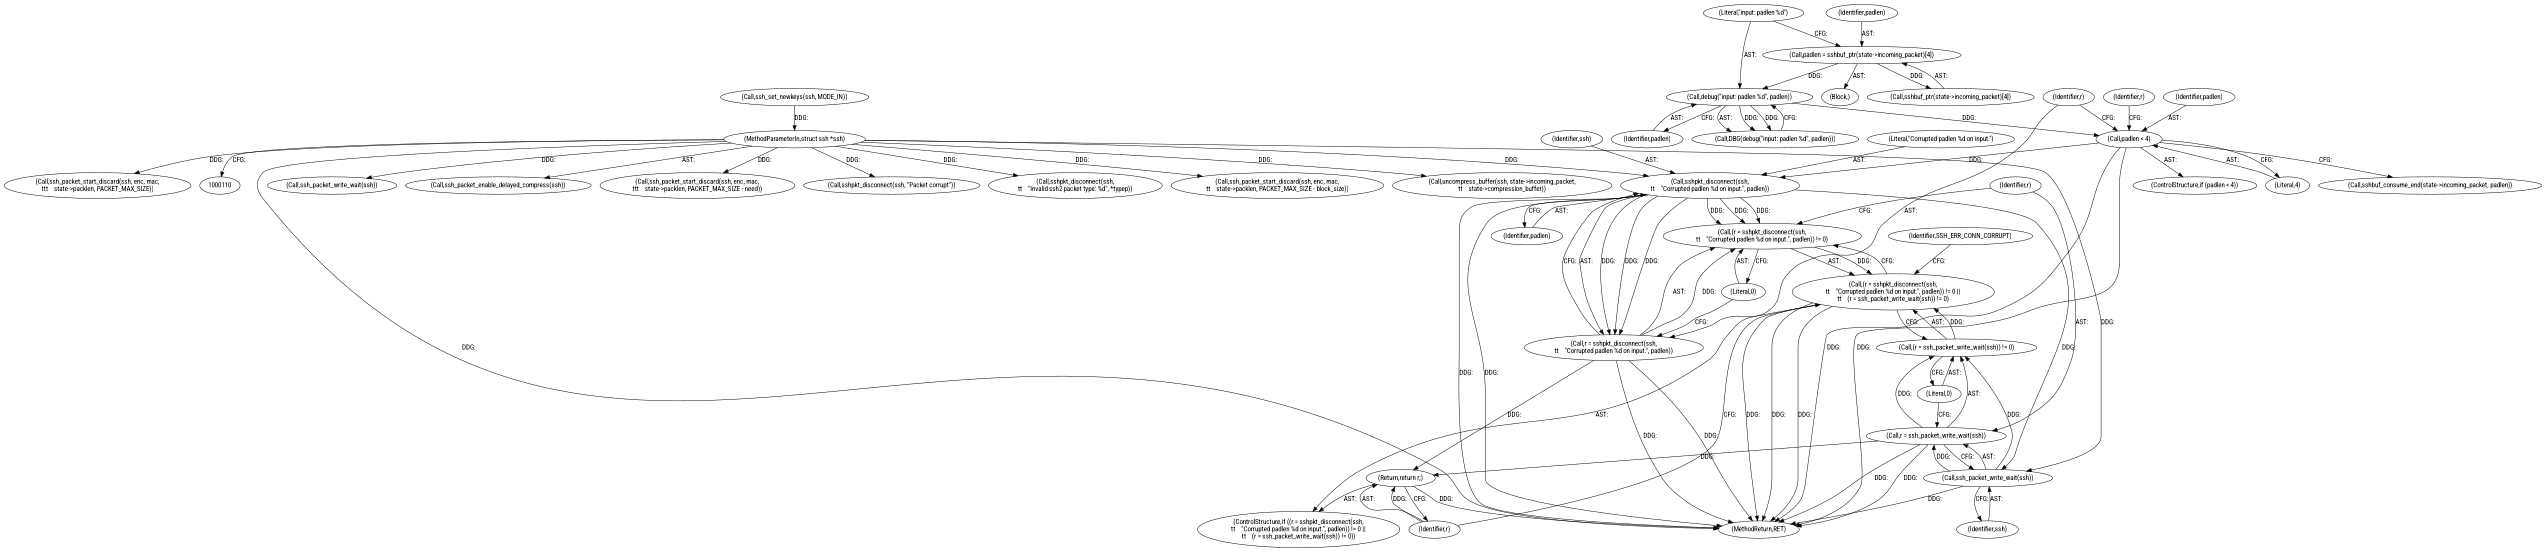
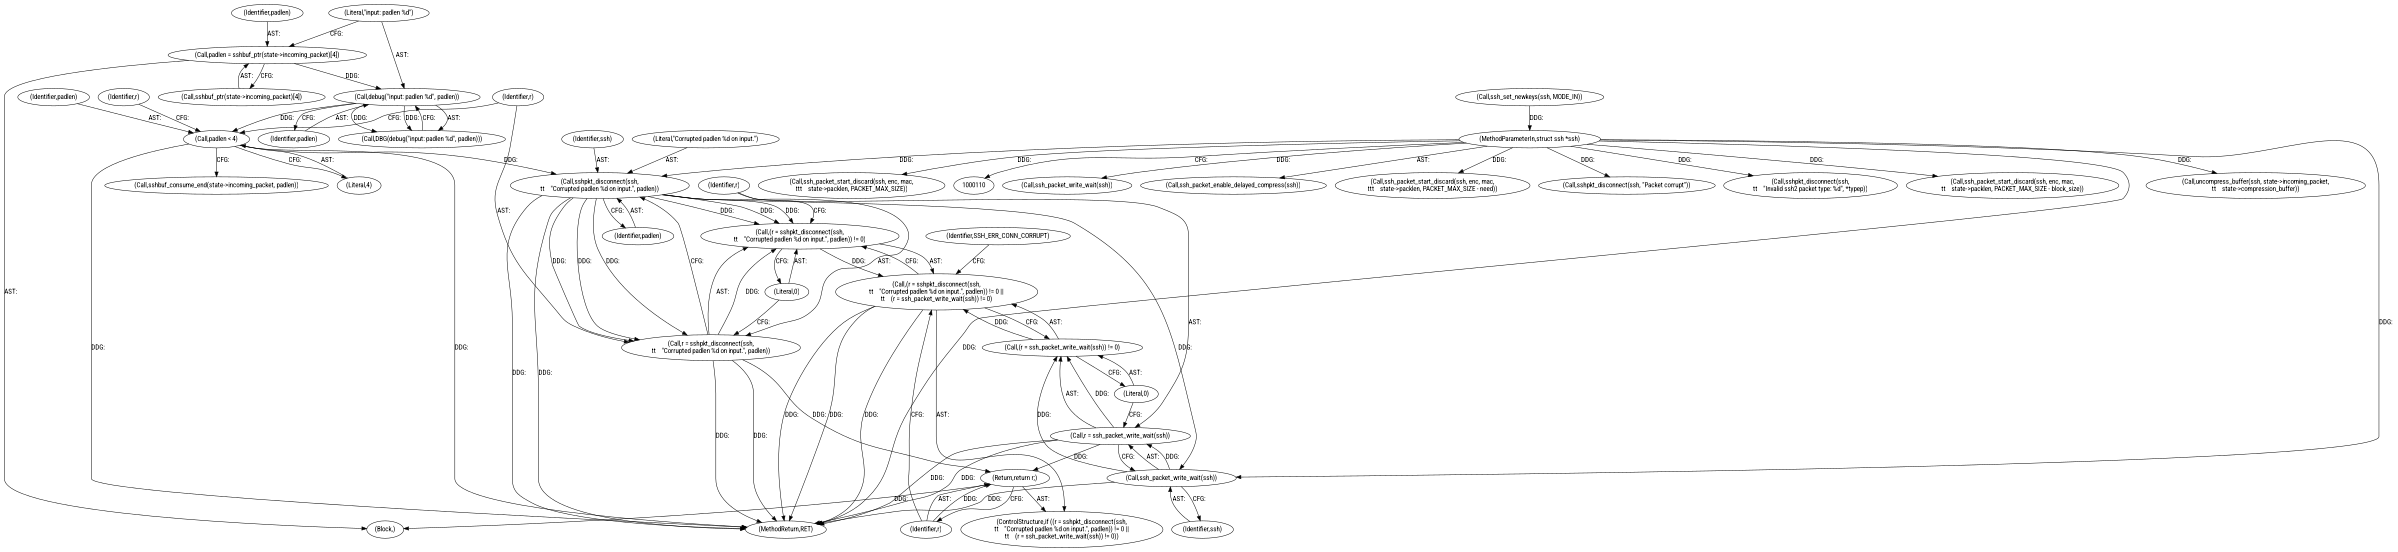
(1918, 76) -> (268, 76)
(2195, 186) -> none
(1499, 514) -> (700, 514)
